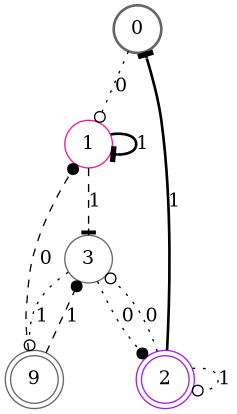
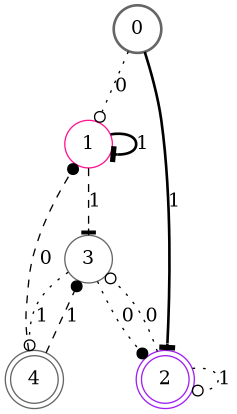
(168, 203) -> (168, 196)
(34, 379) -> (34, 379)
